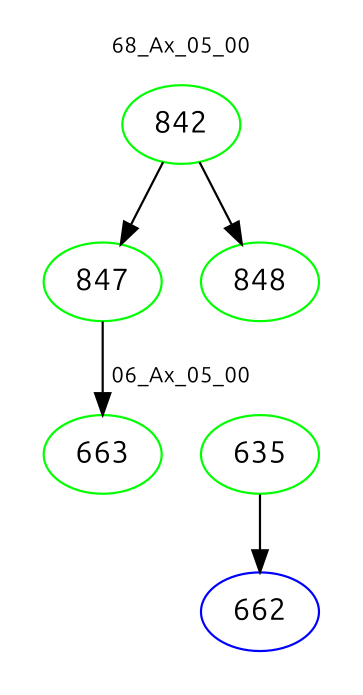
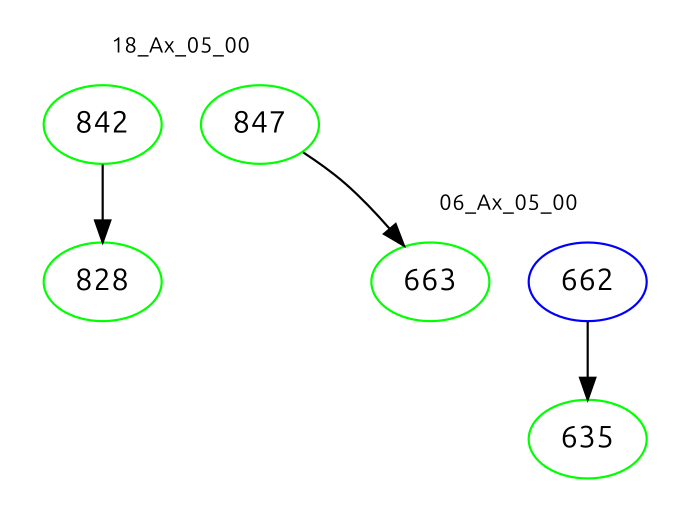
(181, 47) -> (181, 47)
(147, 193) -> none
(260, 282) -> (103, 282)
(260, 522) -> (588, 350)
